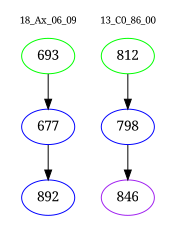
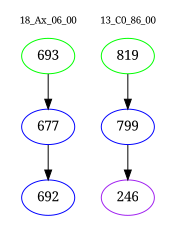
(48, 21) -> (48, 21)
(128, 56) -> (128, 56)
(128, 127) -> (128, 127)
(48, 198) -> (48, 198)
(128, 198) -> (128, 198)
